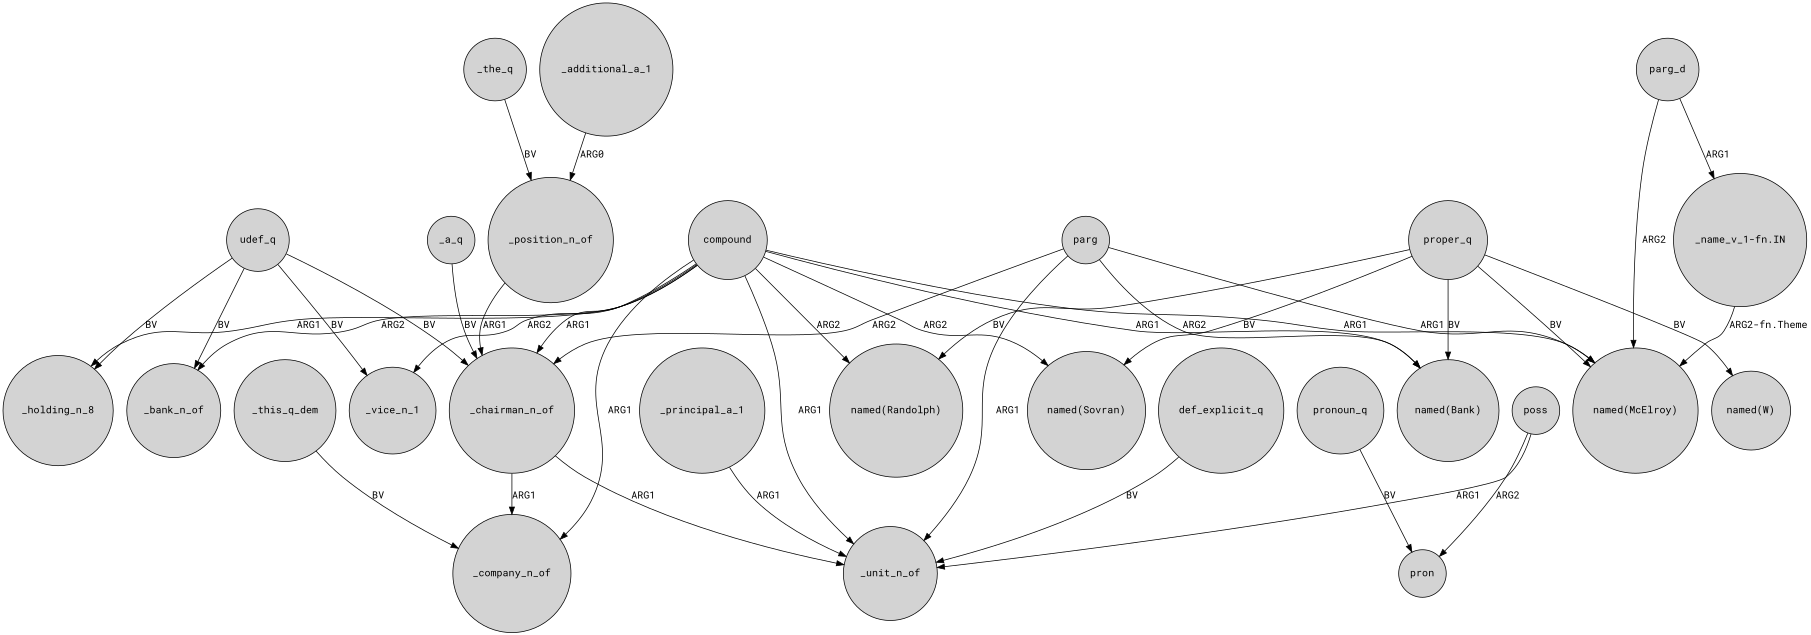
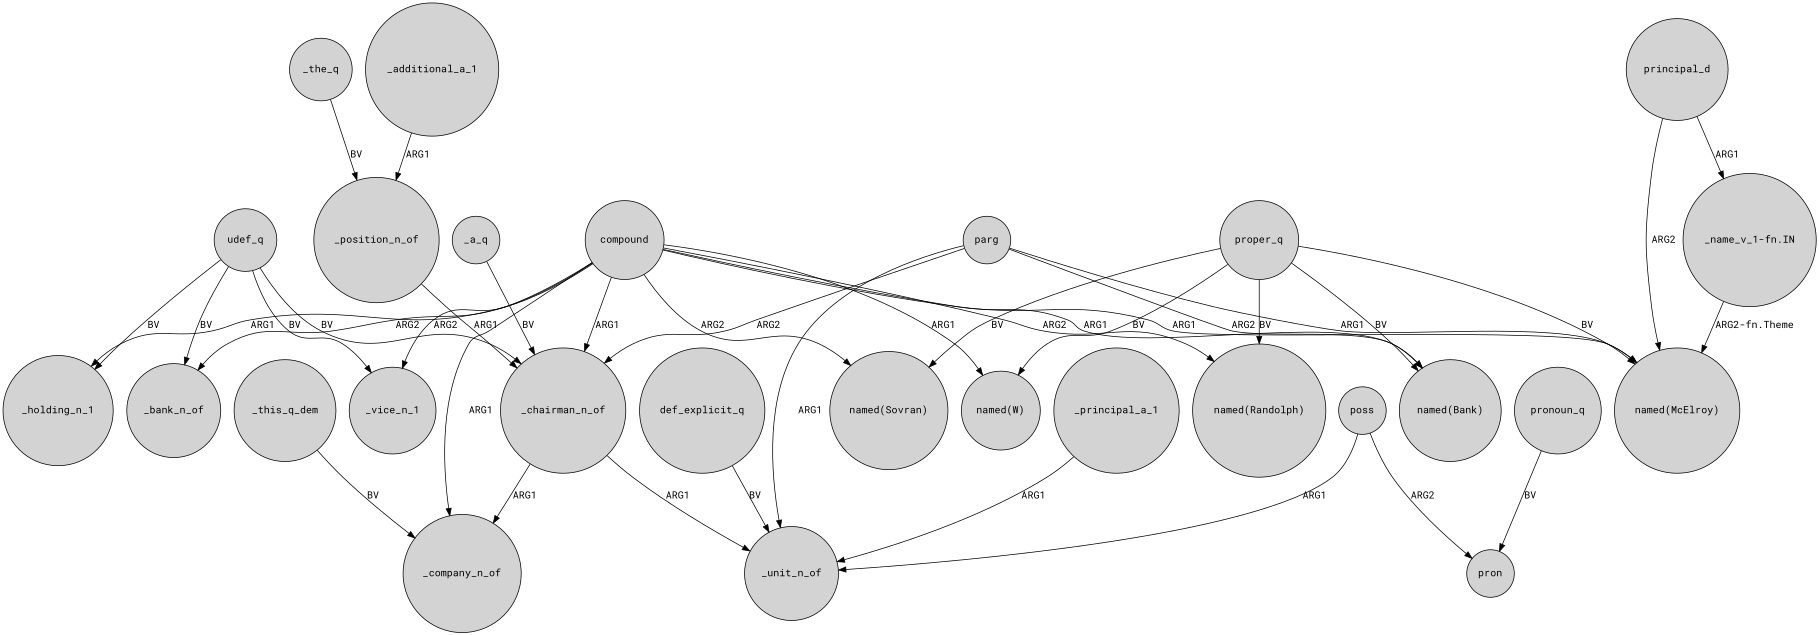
(1668, 70) -> (1677, 70)
(592, 155) -> (418, 155)
(58, 411) -> (58, 411)
(781, 415) -> (872, 298)
